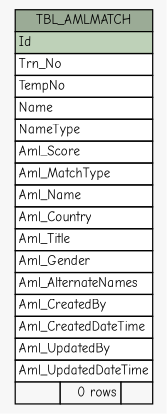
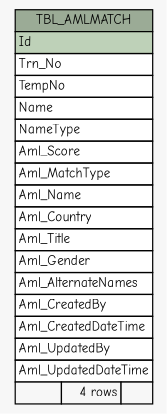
(97, 392) -> (99, 392)
